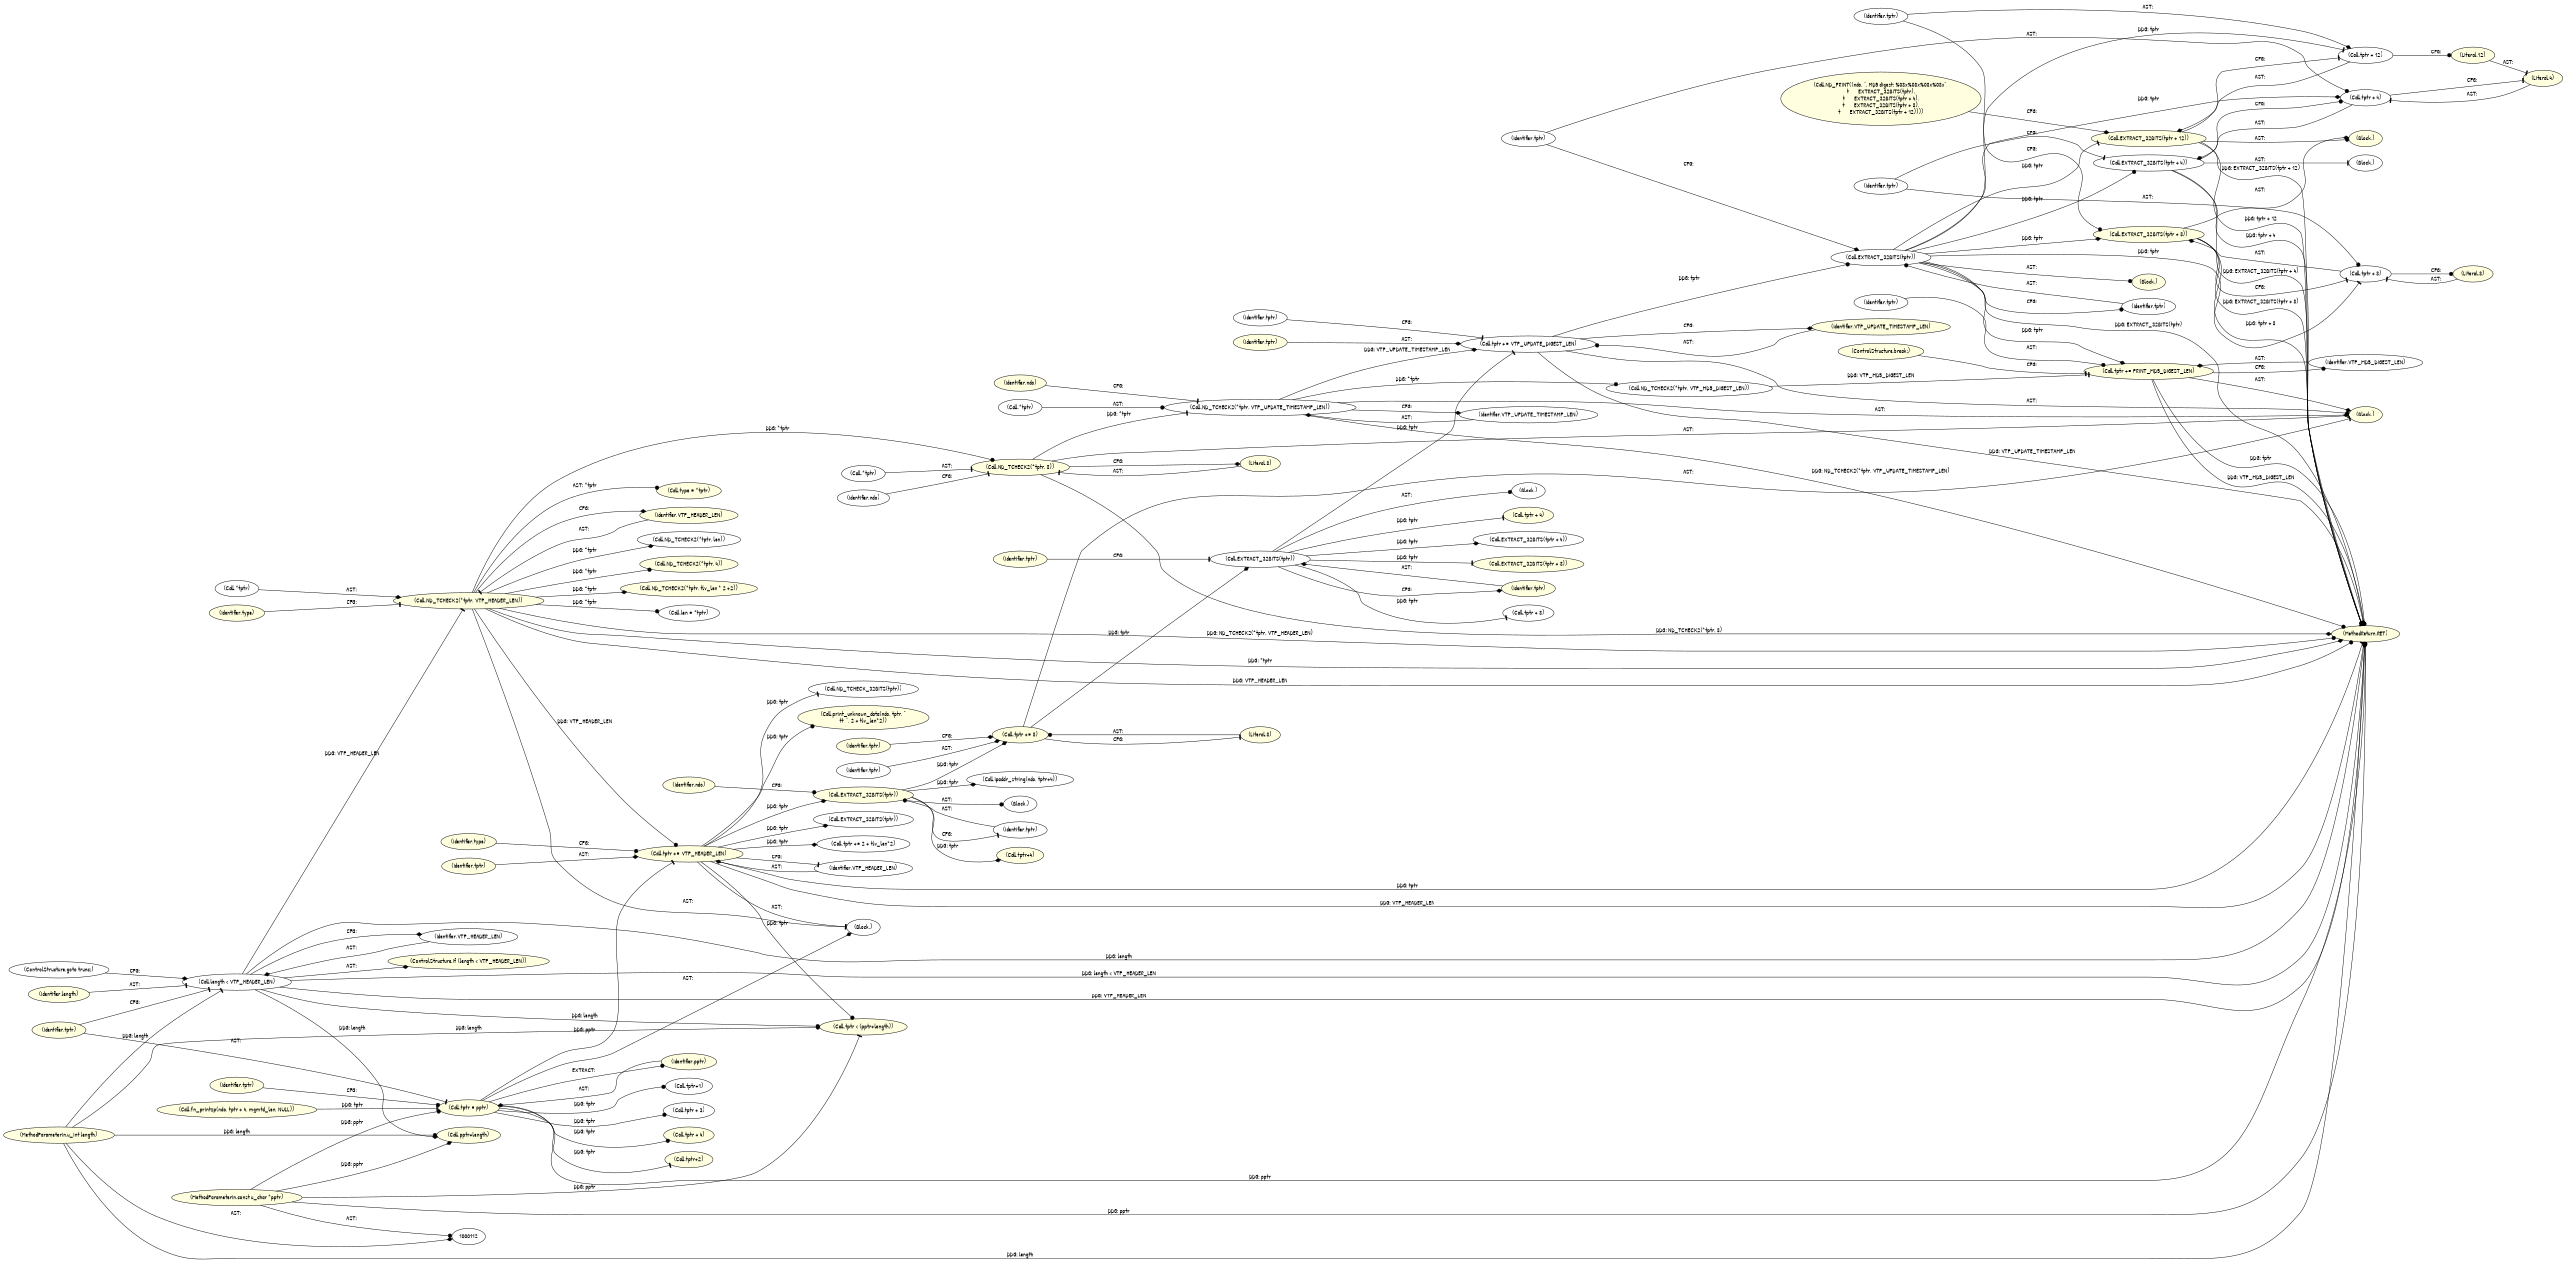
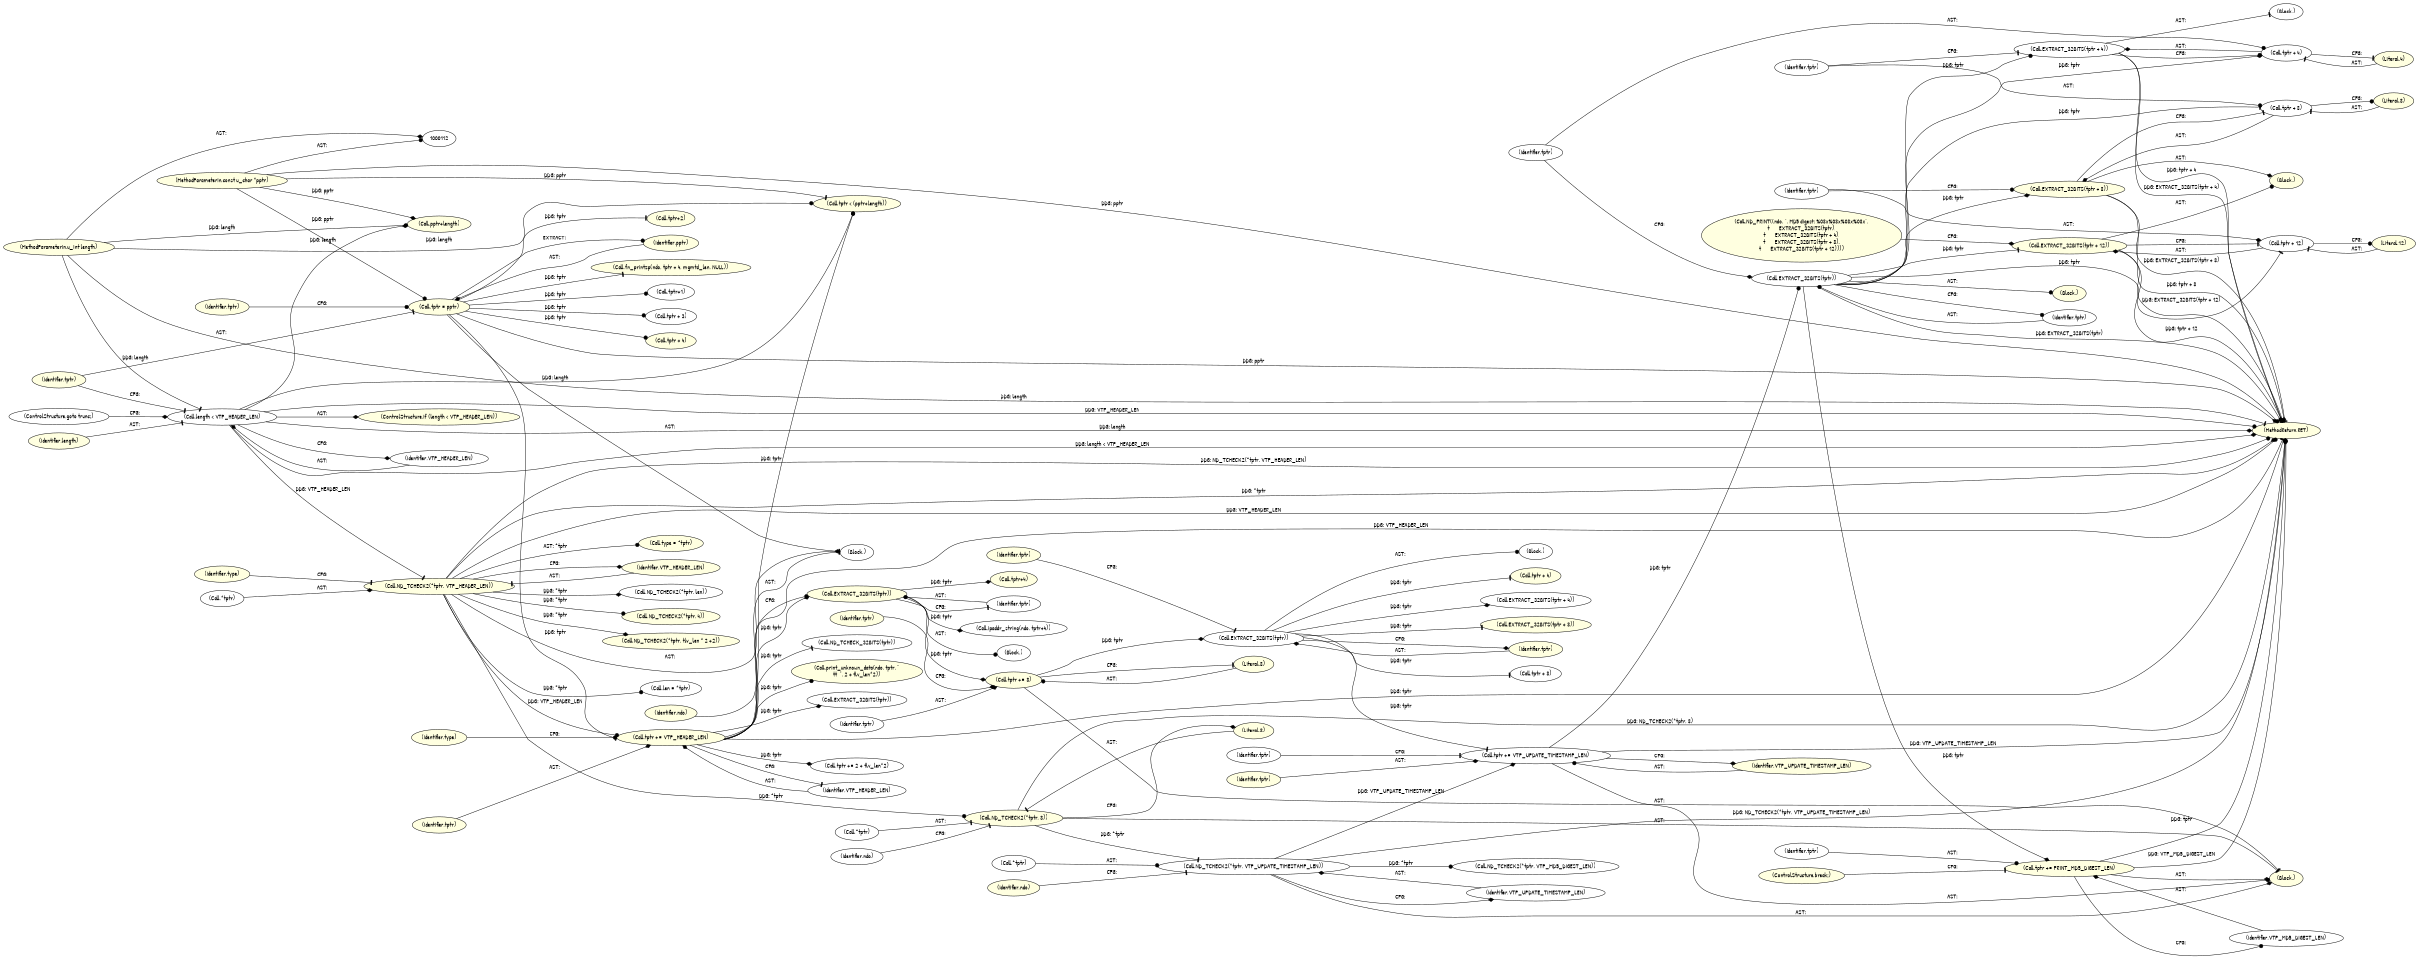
(2507, 67) -> (2344, 253)
(1528, 344) -> (1536, 756)
(1928, 381) -> none
(585, 1030) -> (555, 632)
(376, 1109) -> (542, 287)
